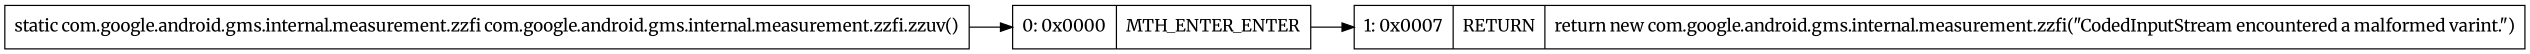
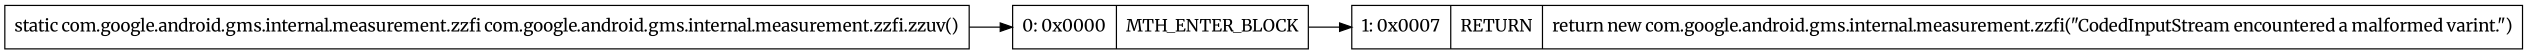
(1214, 27) -> (1212, 27)
